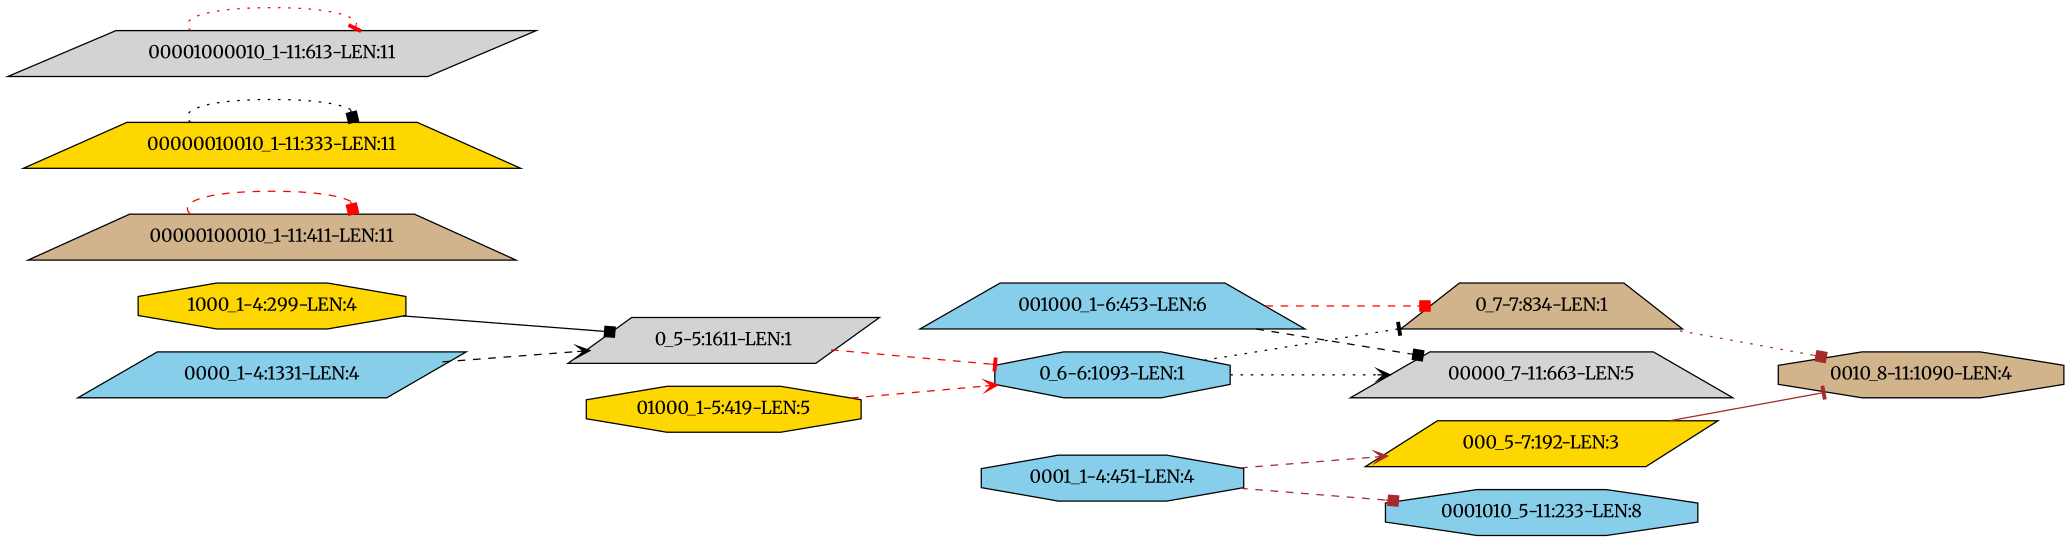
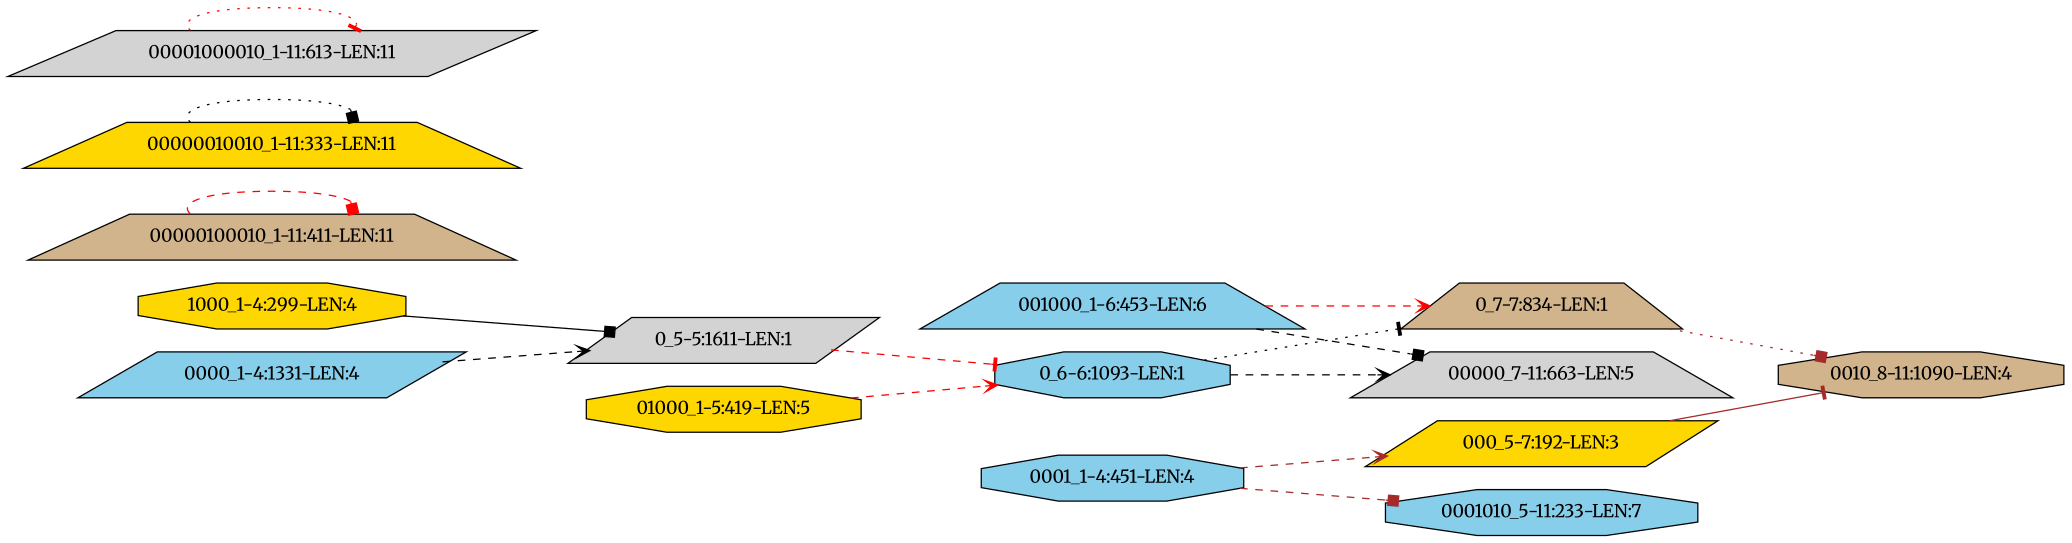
(1341, 306) -> (1341, 306)
(1304, 375) -> (1304, 375)
(1542, 513) -> (1542, 513)
